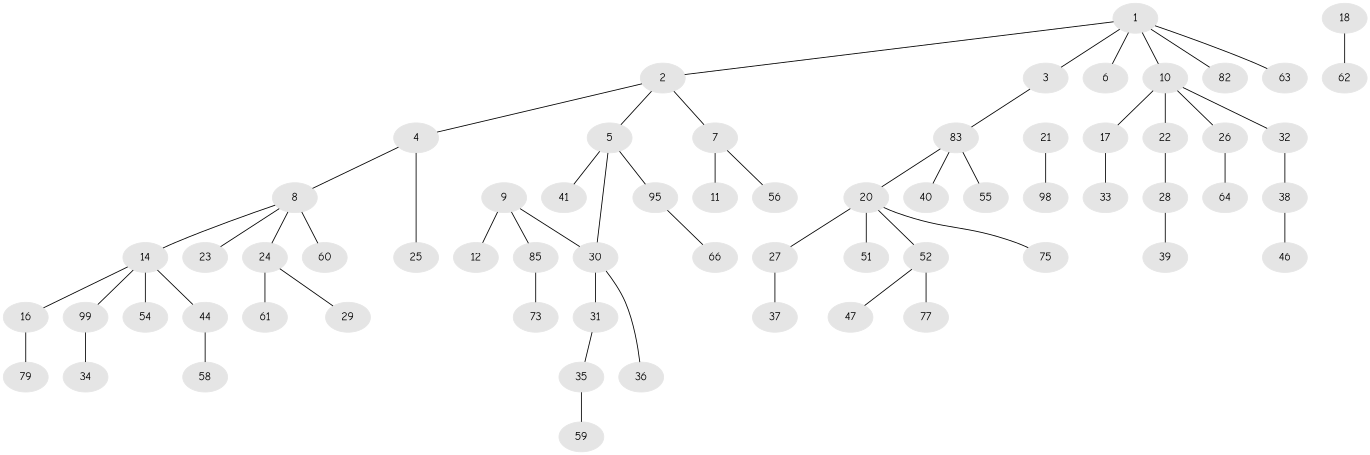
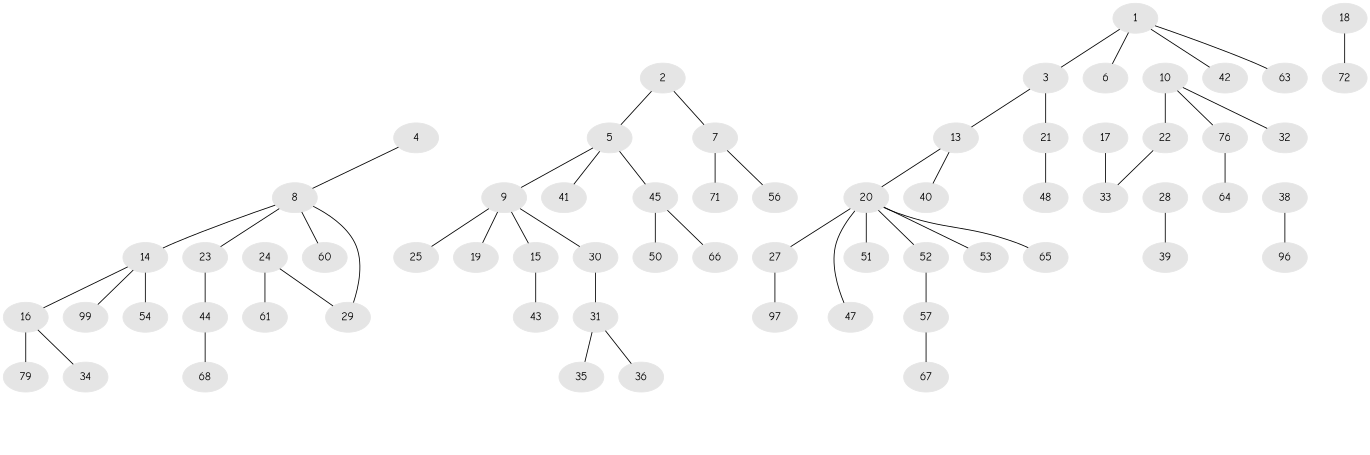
(899, 48) -> none
(1150, 48) -> none
(1225, 78) -> (1225, 78)
(1345, 78) -> (1345, 78)
(540, 108) -> none
none -> (1046, 108)
(1135, 108) -> none
(956, 138) -> (956, 138)
(1225, 138) -> (1225, 138)
(1165, 168) -> (1135, 168)
(1285, 168) -> none
(416, 198) -> (460, 228)
(603, 198) -> (557, 168)
(655, 198) -> (655, 198)
(715, 198) -> (715, 198)
(986, 198) -> none
(1046, 198) -> (1046, 198)
(280, 228) -> (356, 245)
(476, 257) -> (476, 257)
(536, 257) -> (536, 257)
none -> (655, 257)
none -> (986, 257)
(1046, 257) -> (1046, 257)
(1285, 257) -> (1285, 257)
(175, 287) -> (205, 287)
(888, 287) -> (834, 255)
(630, 314) -> (618, 347)
(536, 317) -> (536, 317)
(775, 317) -> (775, 317)
(926, 317) -> (926, 317)
(86, 347) -> (56, 347)
(205, 377) -> (205, 377)
none -> (926, 377)
(581, 437) -> none
